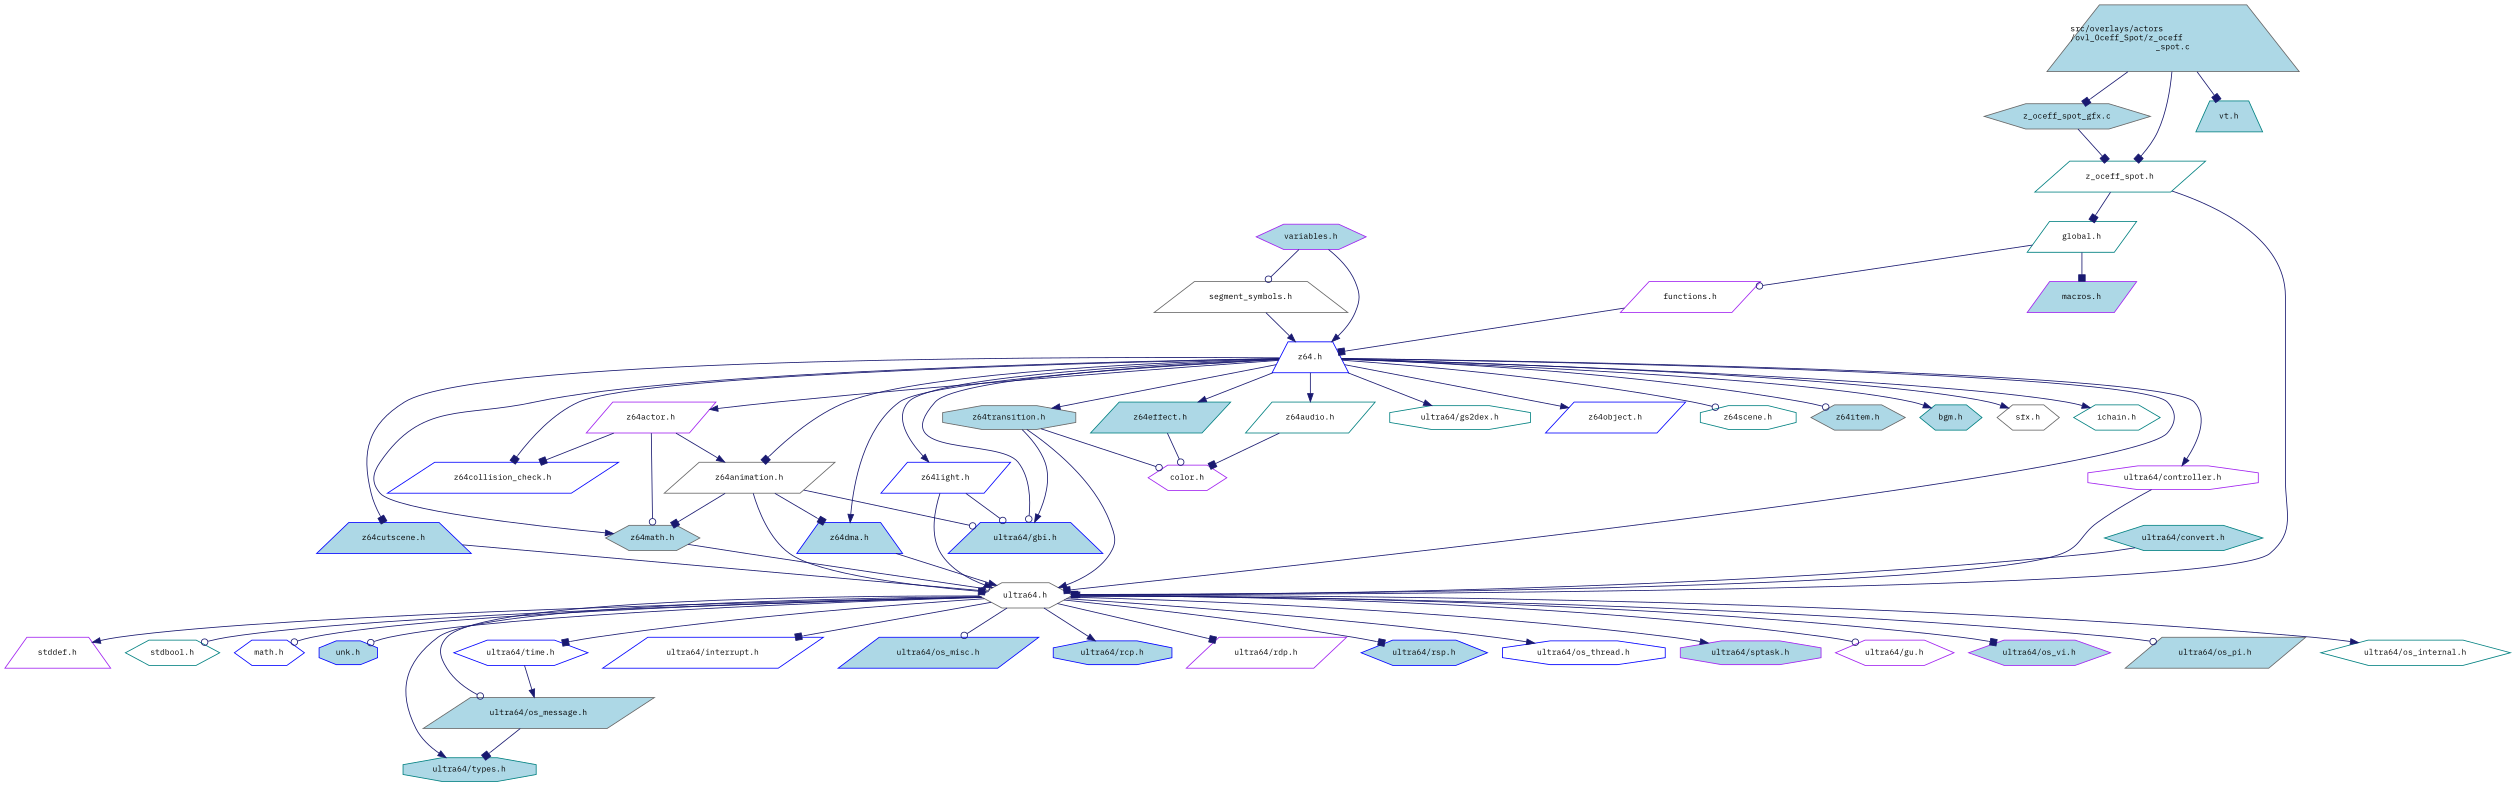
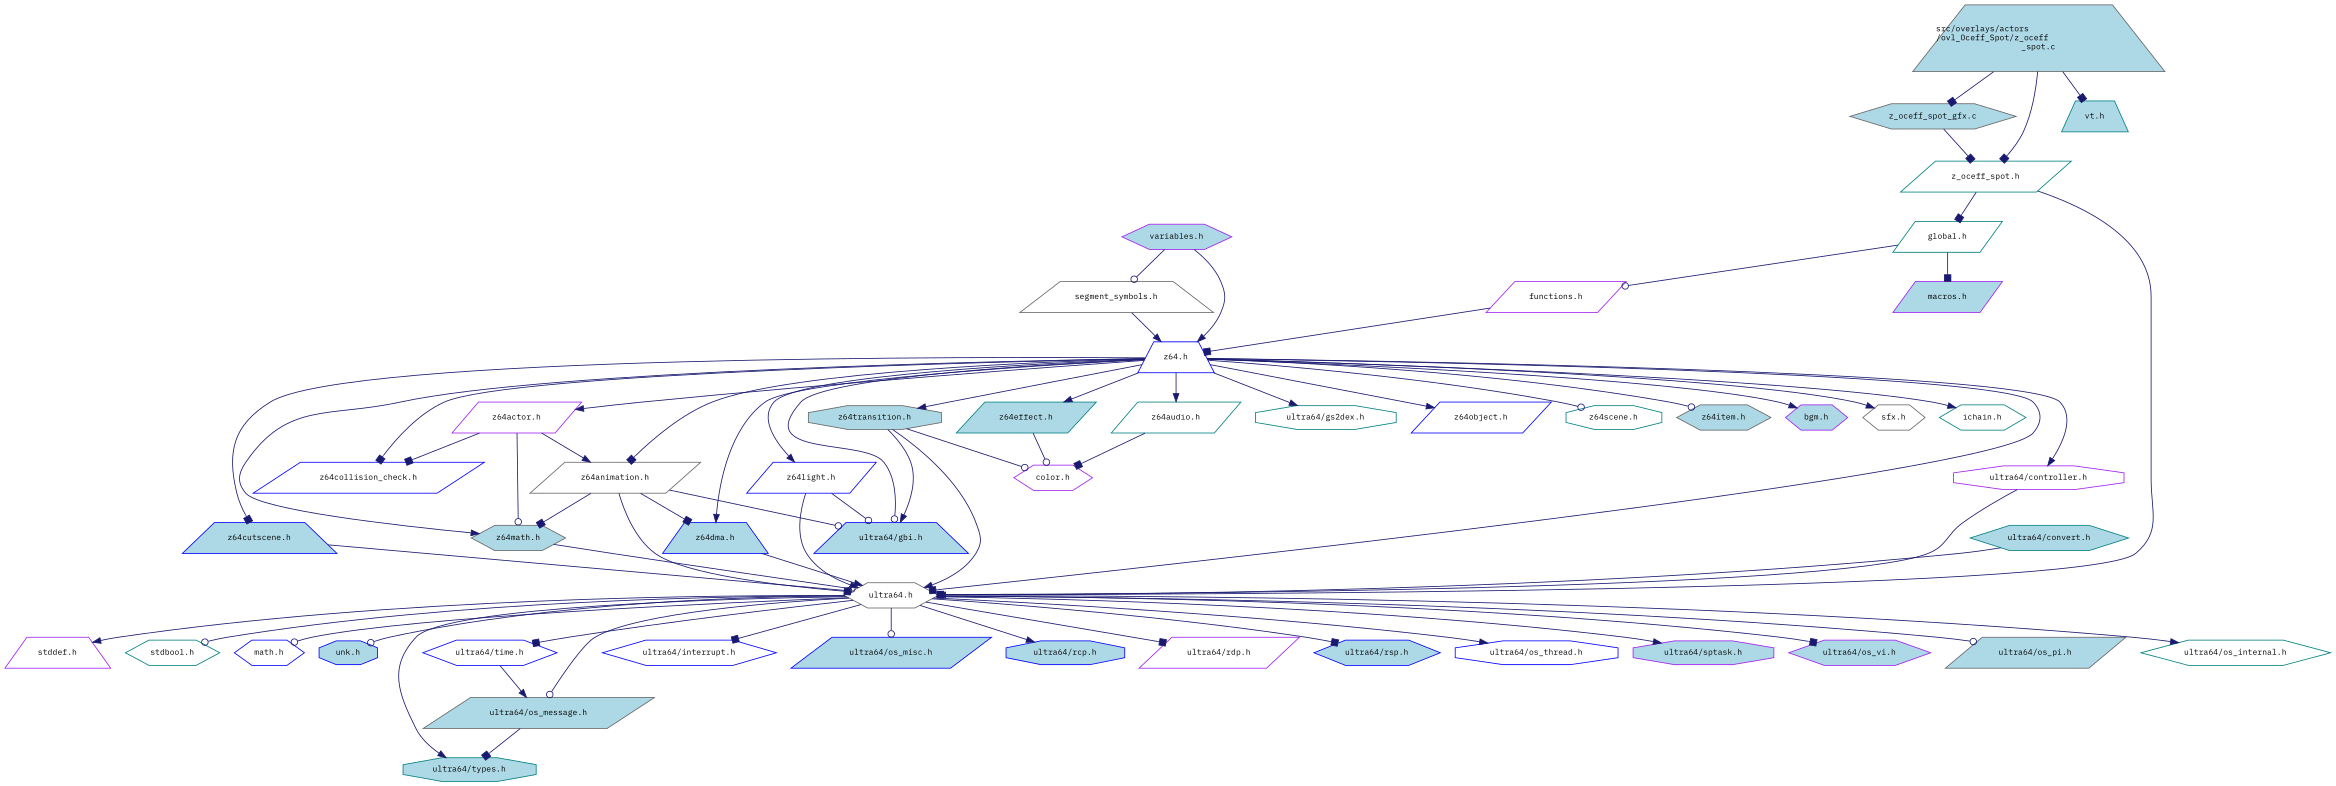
(1951, 418) -> (1817, 418)
(713, 653) -> (689, 653)
(1895, 653) -> none
